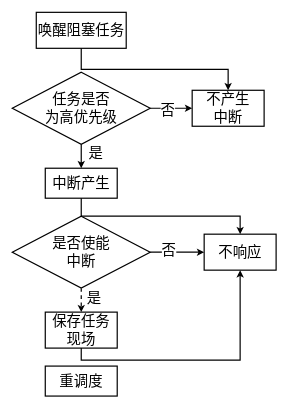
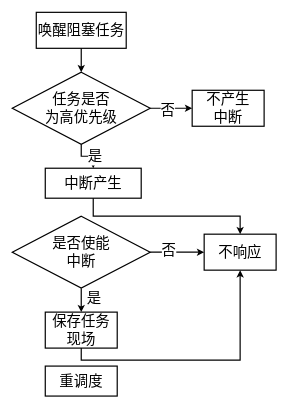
(159, 69) -> (81, 65)
(81, 183) -> (93, 183)
(81, 296) -> (81, 296)
